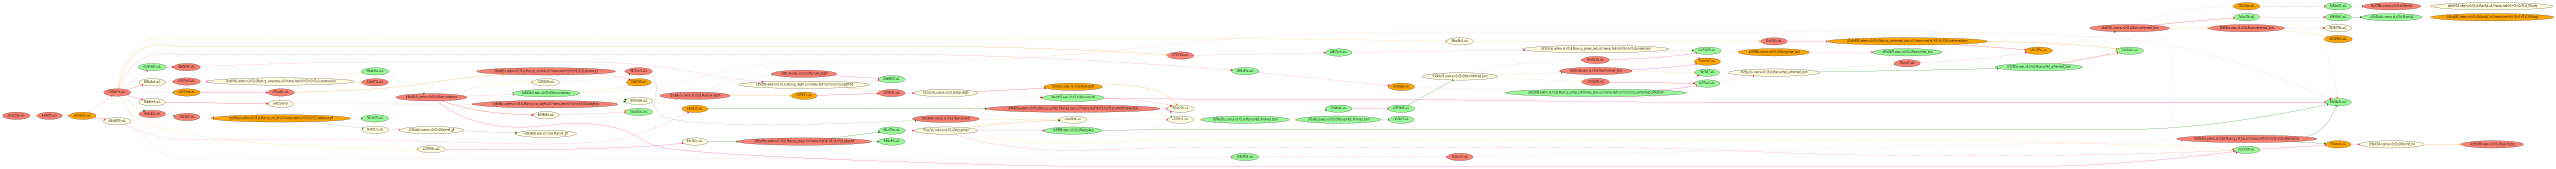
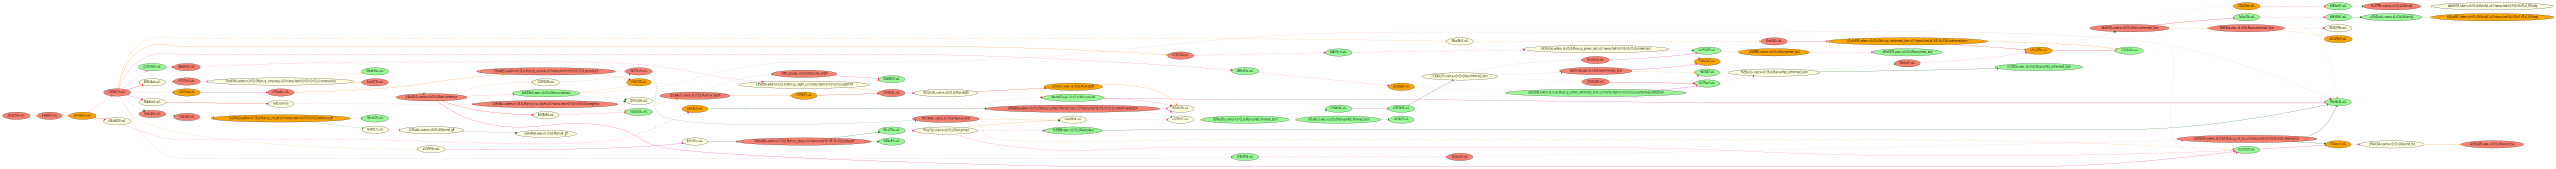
(2247, 6) -> (2247, 6)
(2087, 58) -> (2084, 51)
